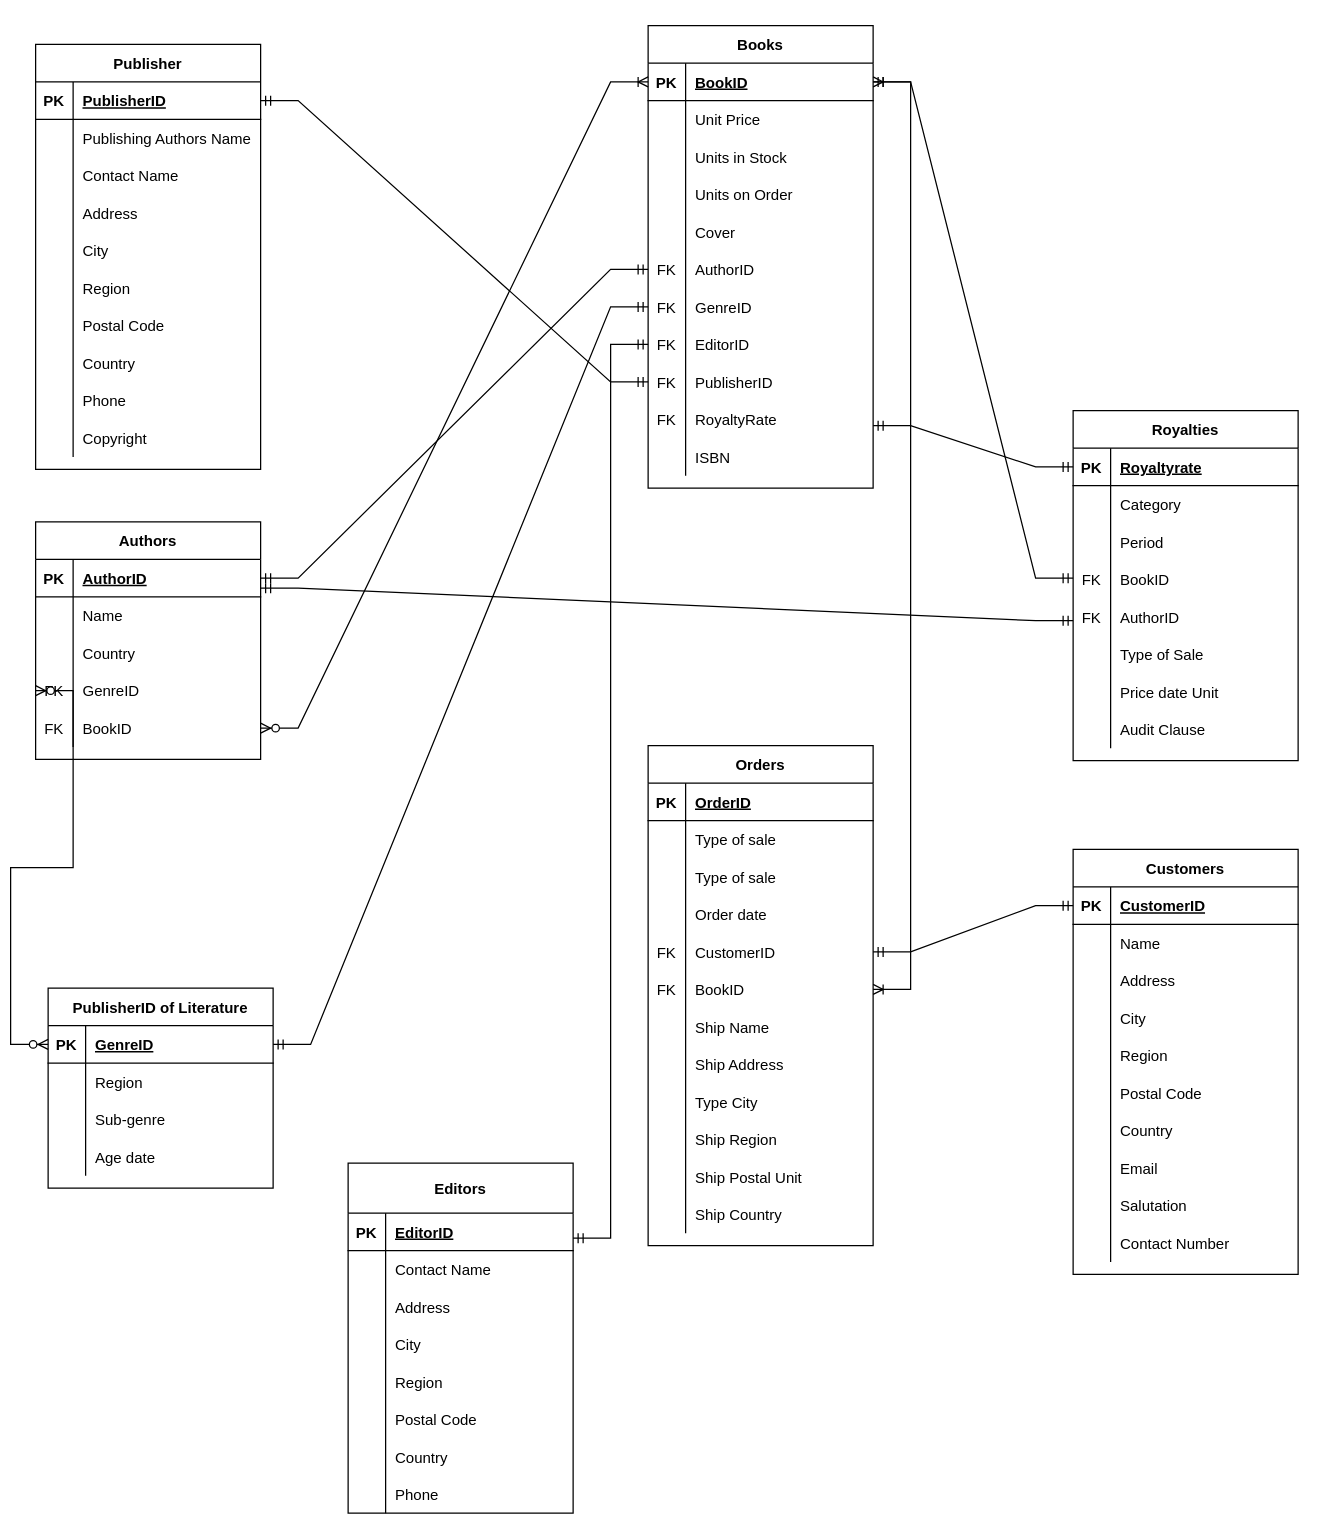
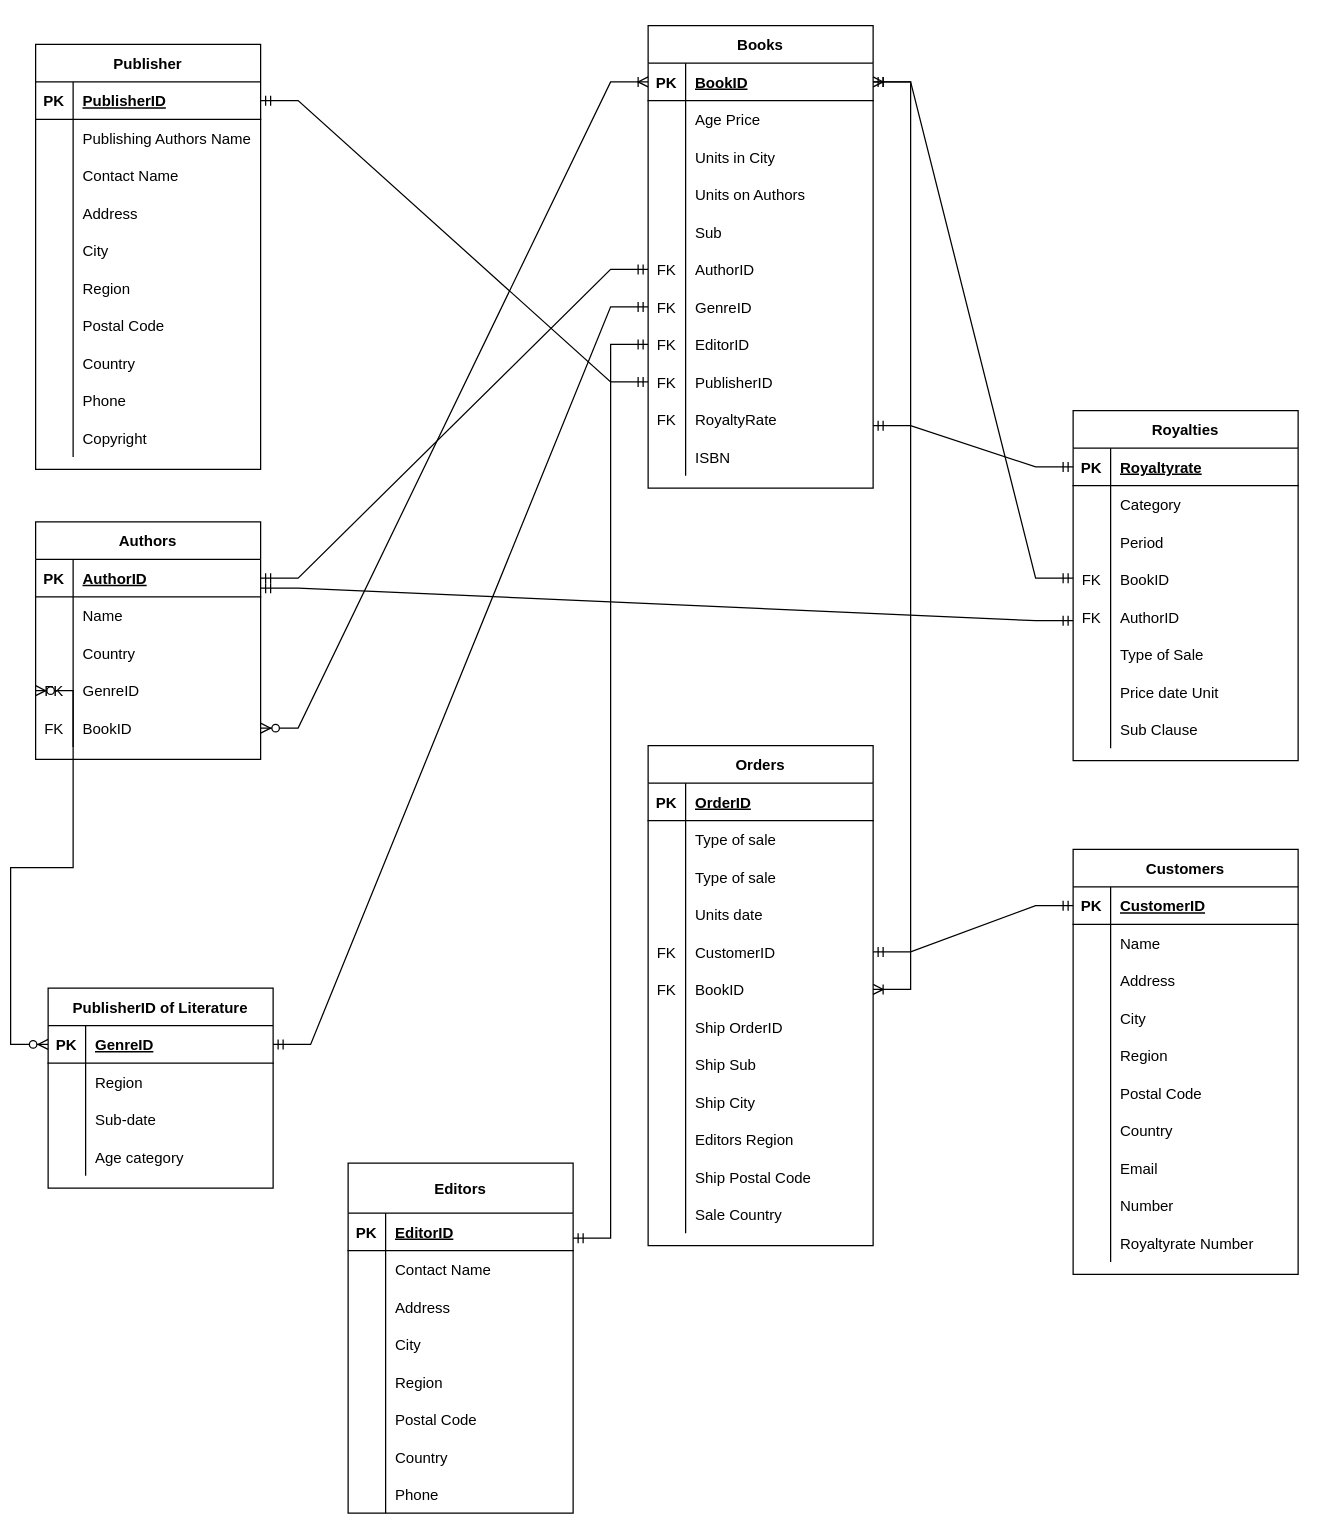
(731, 120) -> (729, 120)
(746, 158) -> (740, 158)
(748, 195) -> (756, 195)
(716, 233) -> (708, 233)
(1165, 730) -> (1158, 730)
(735, 915) -> (733, 915)
(729, 1028) -> (742, 1028)
(742, 1065) -> (725, 1065)
(729, 1103) -> (727, 1103)
(133, 1120) -> (129, 1120)
(735, 1140) -> (748, 1140)
(127, 1158) -> (143, 1158)
(752, 1178) -> (754, 1178)
(1158, 1206) -> (1145, 1206)
(742, 1215) -> (742, 1215)
(1177, 1244) -> (1192, 1244)
